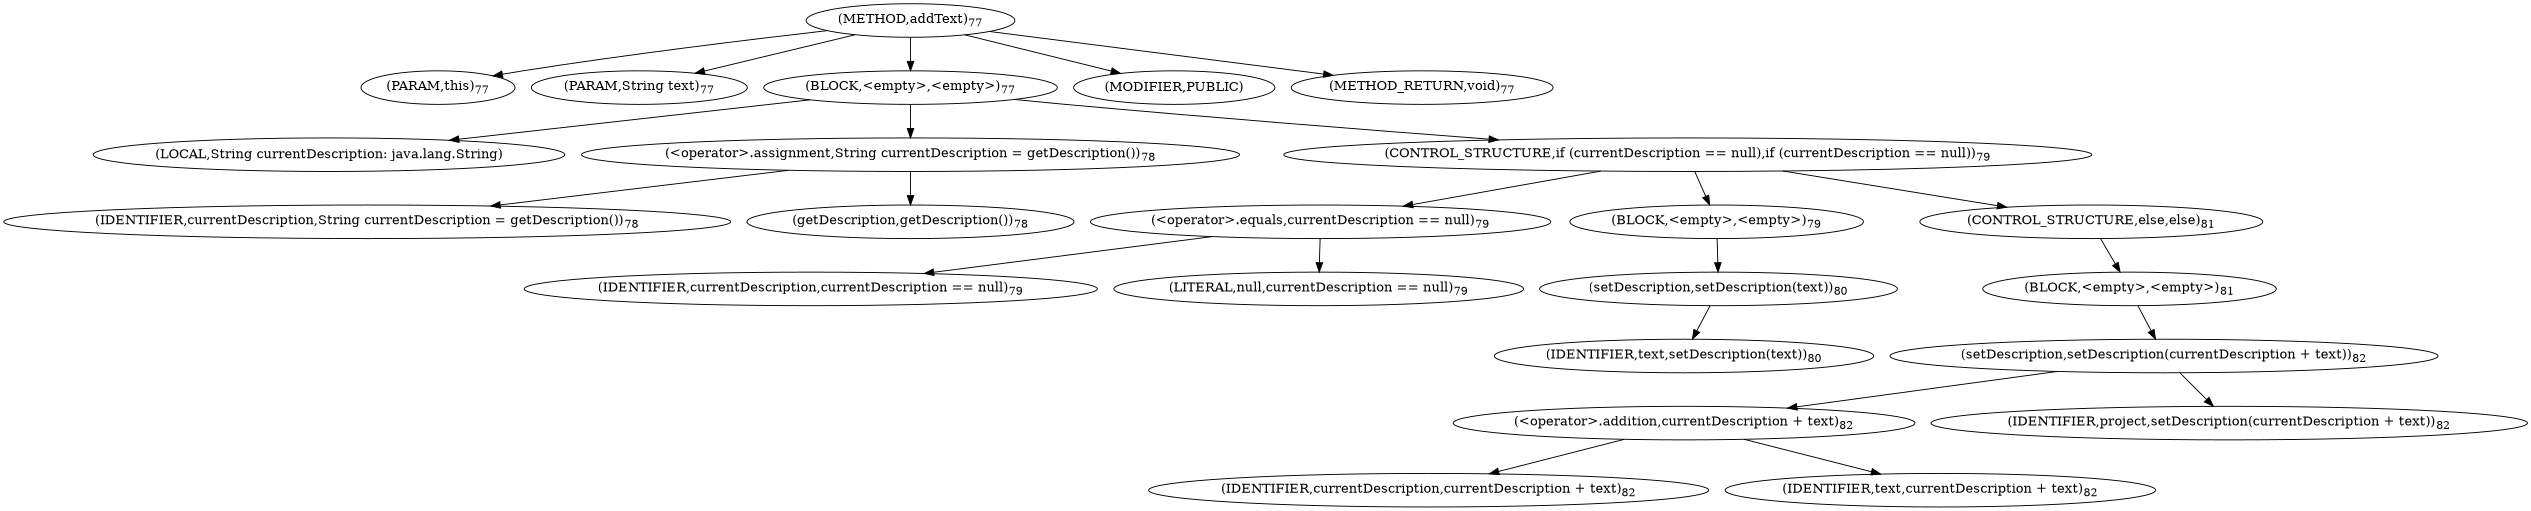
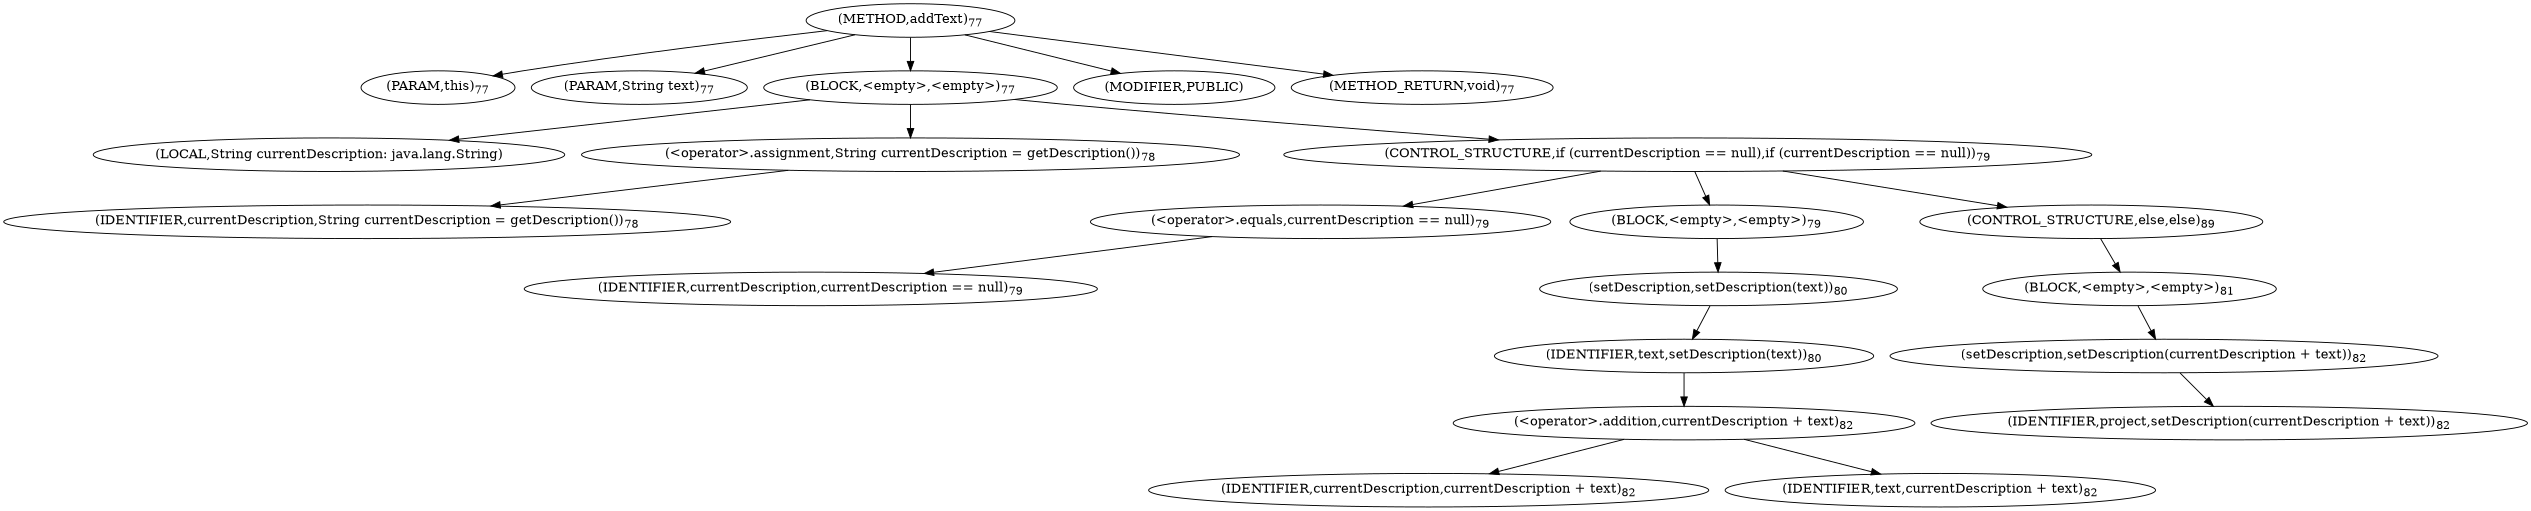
(2208, 220) -> (2208, 220)
(911, 222) -> none
(1319, 289) -> none
(1927, 389) -> (1684, 385)
